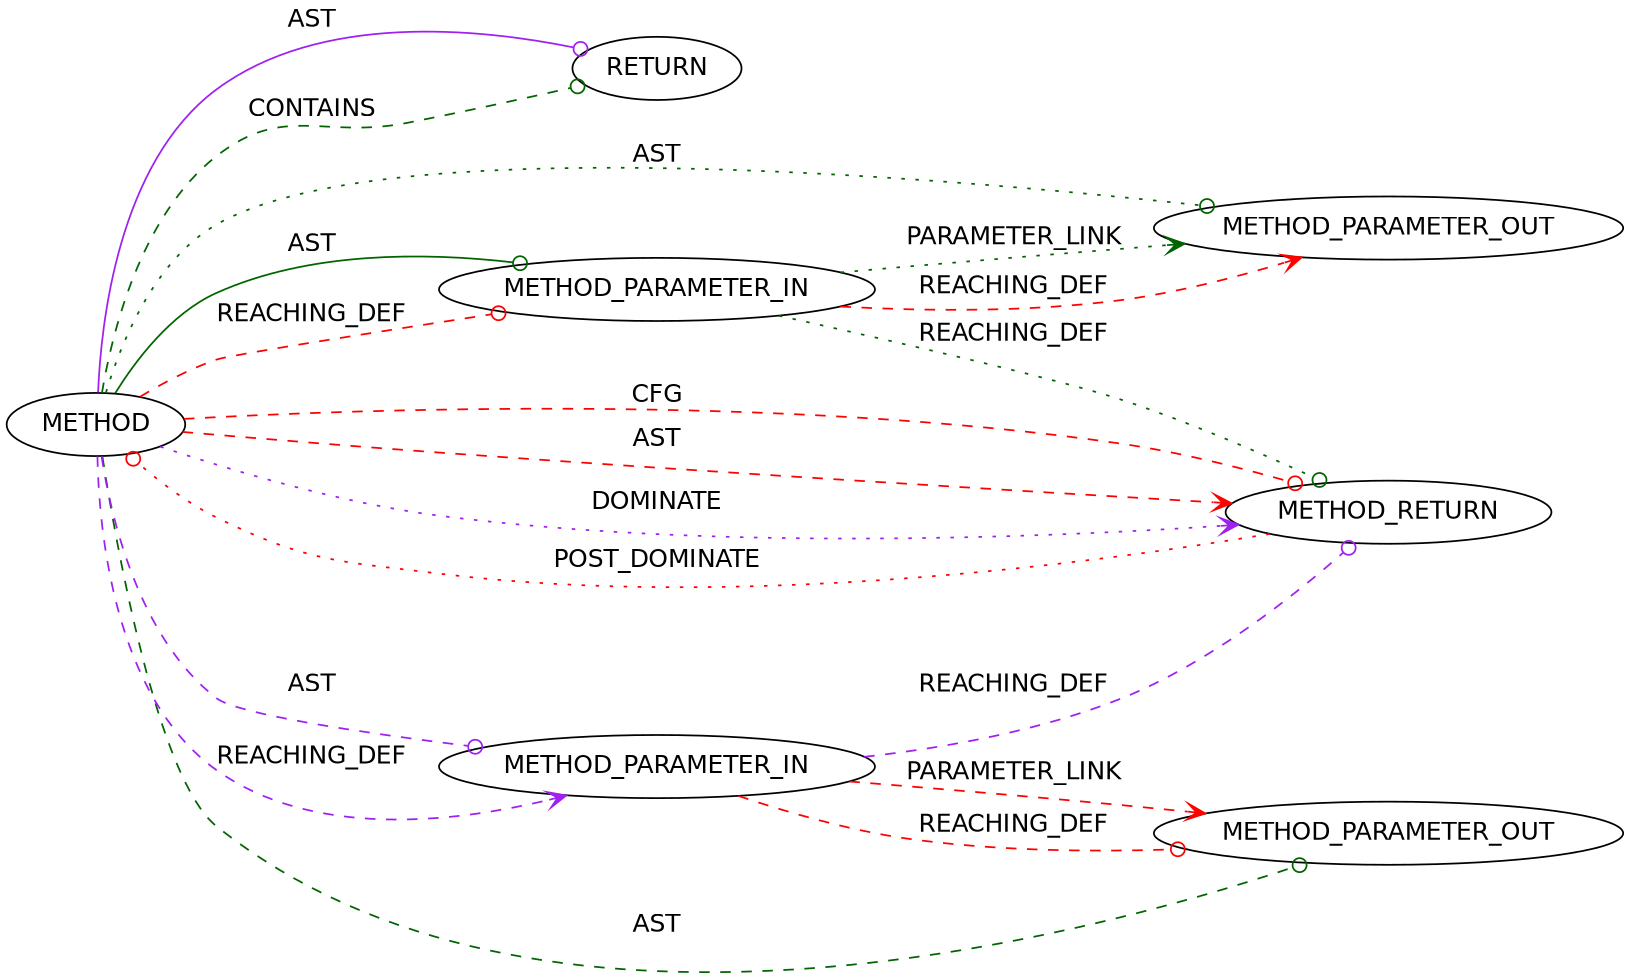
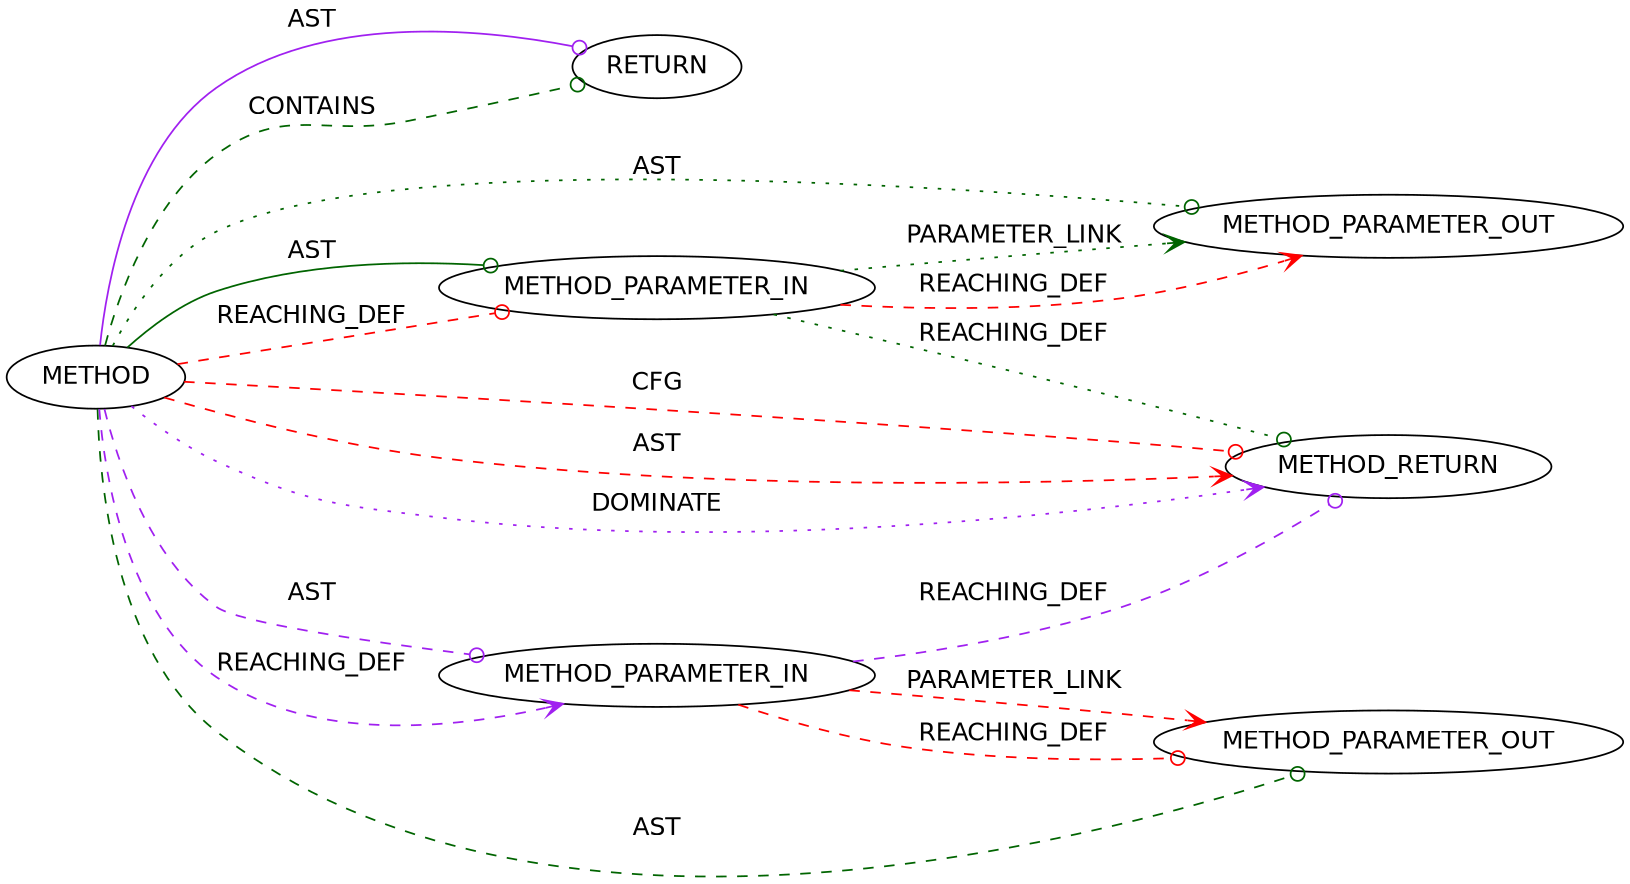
(693, 587) -> none
